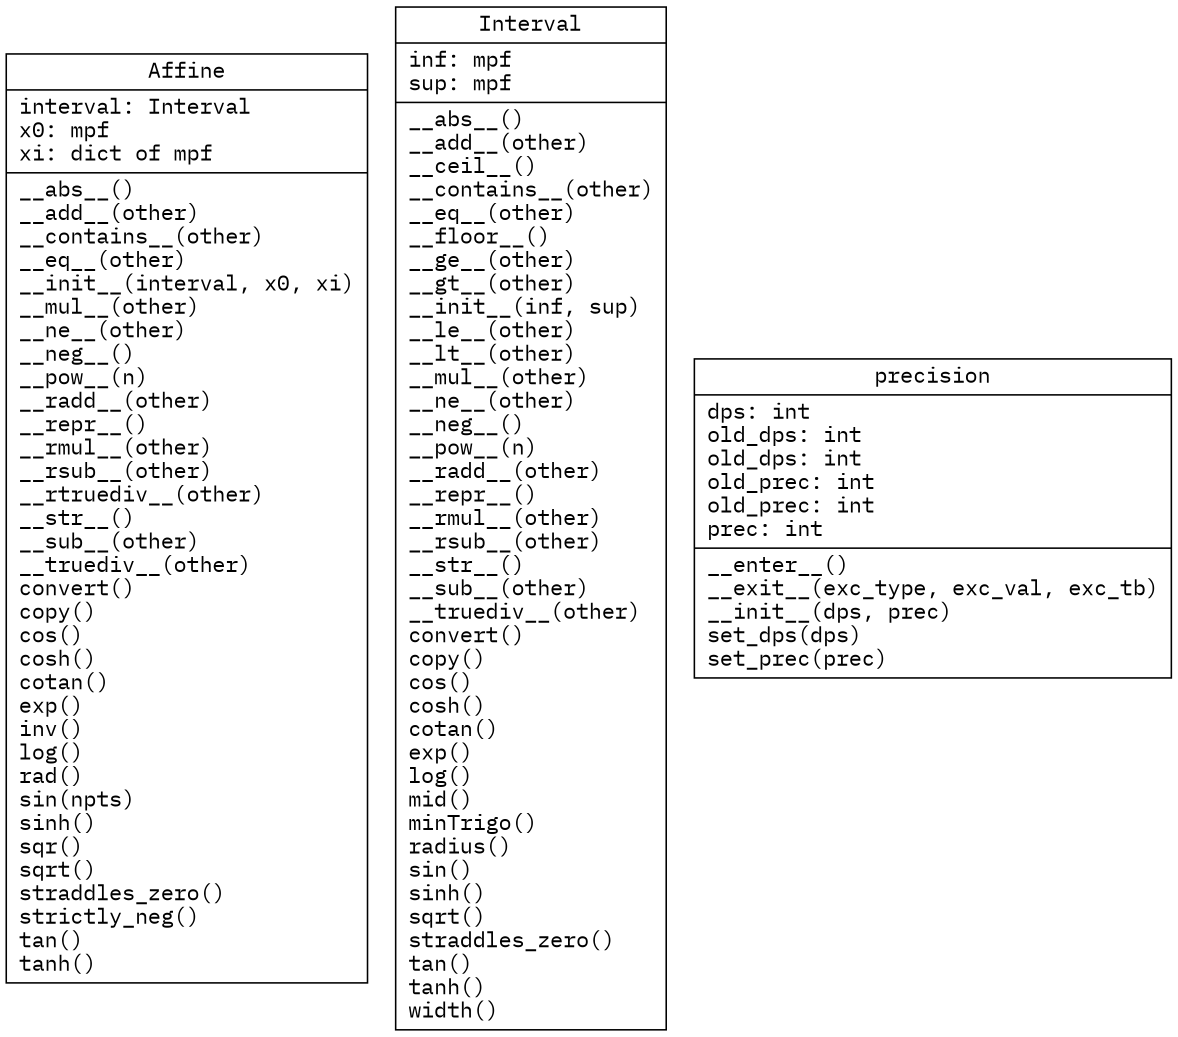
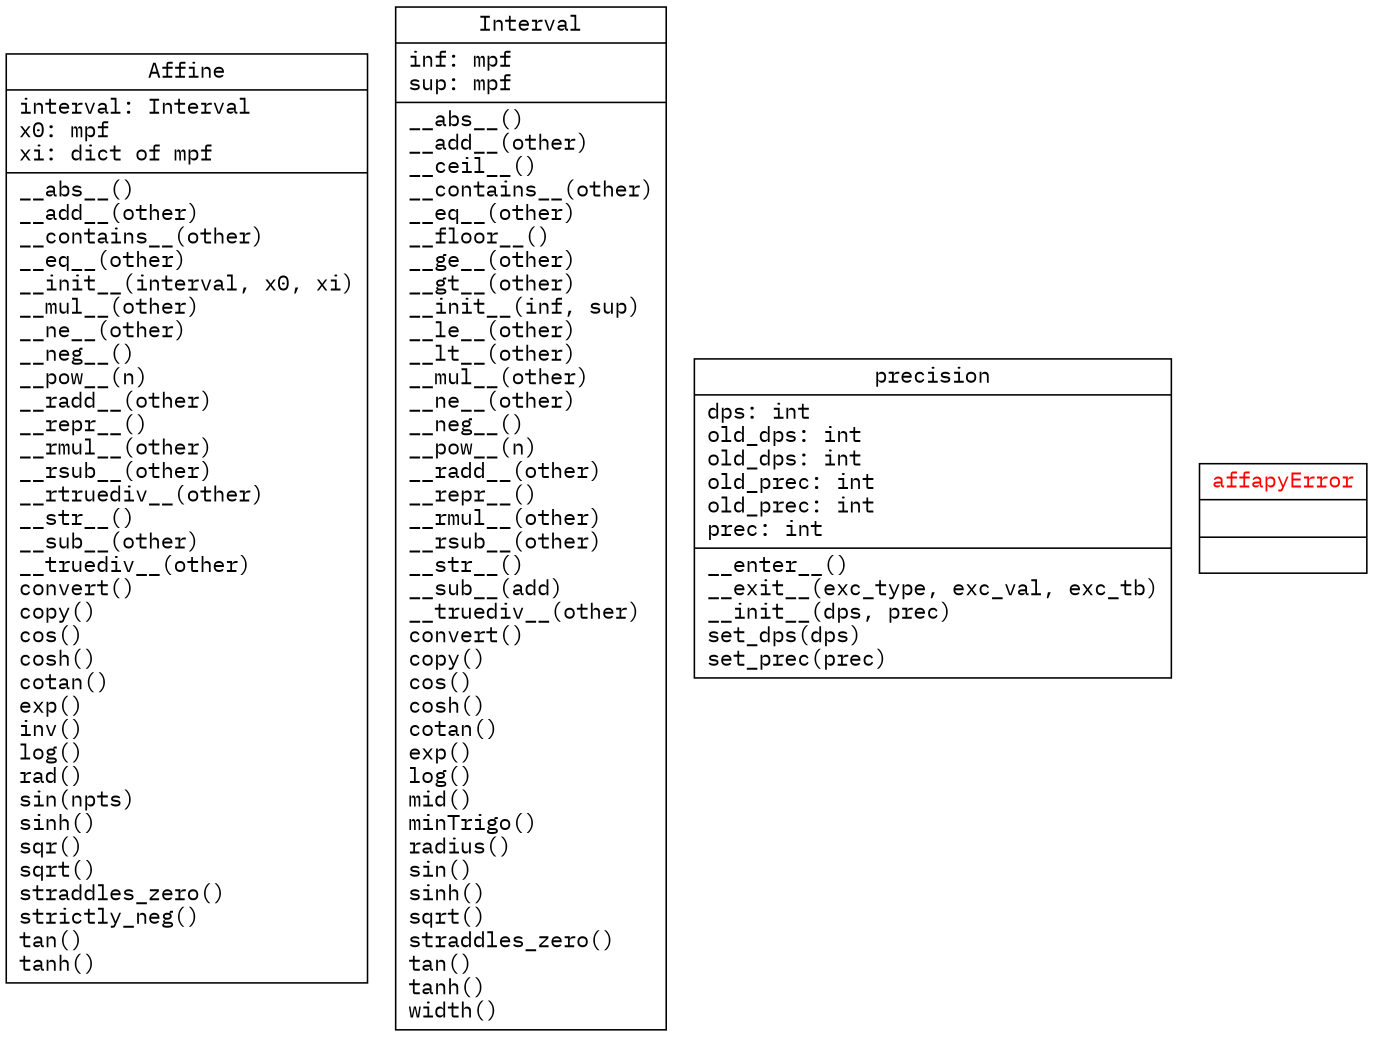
none -> (1283, 518)
(499, 589) -> (486, 589)
